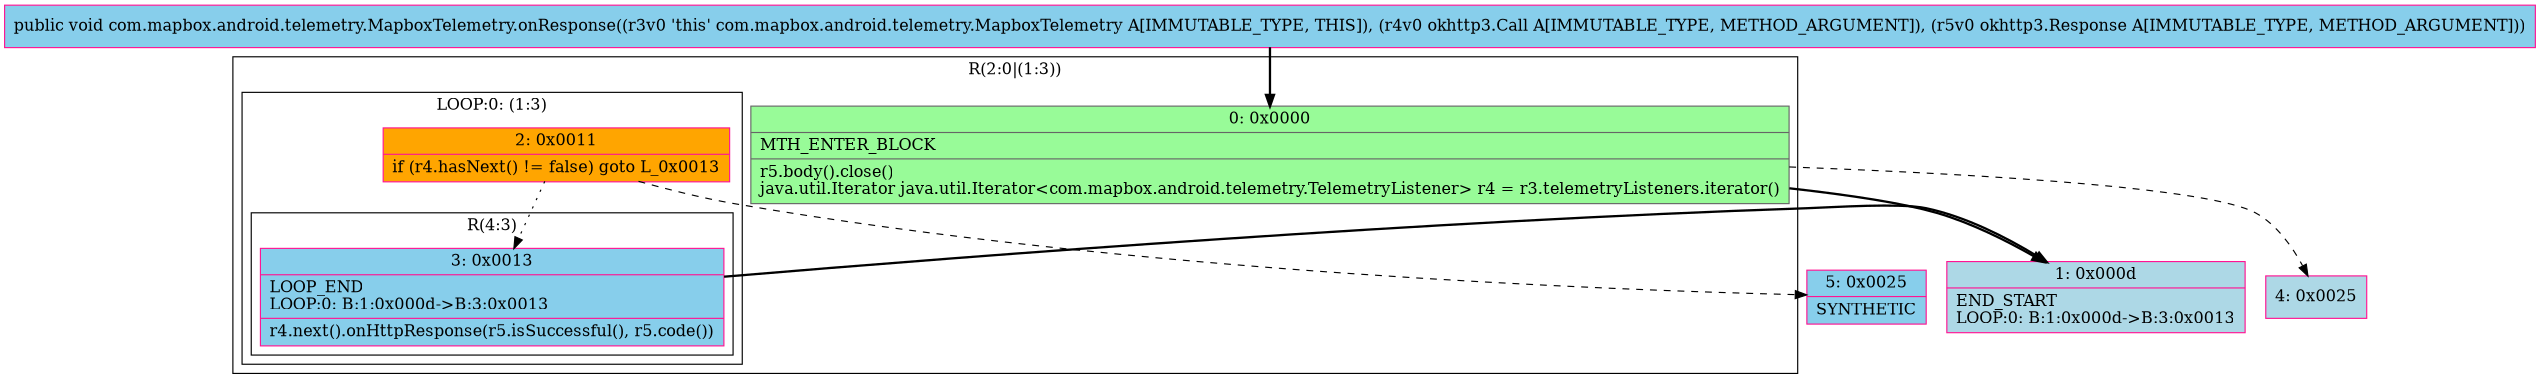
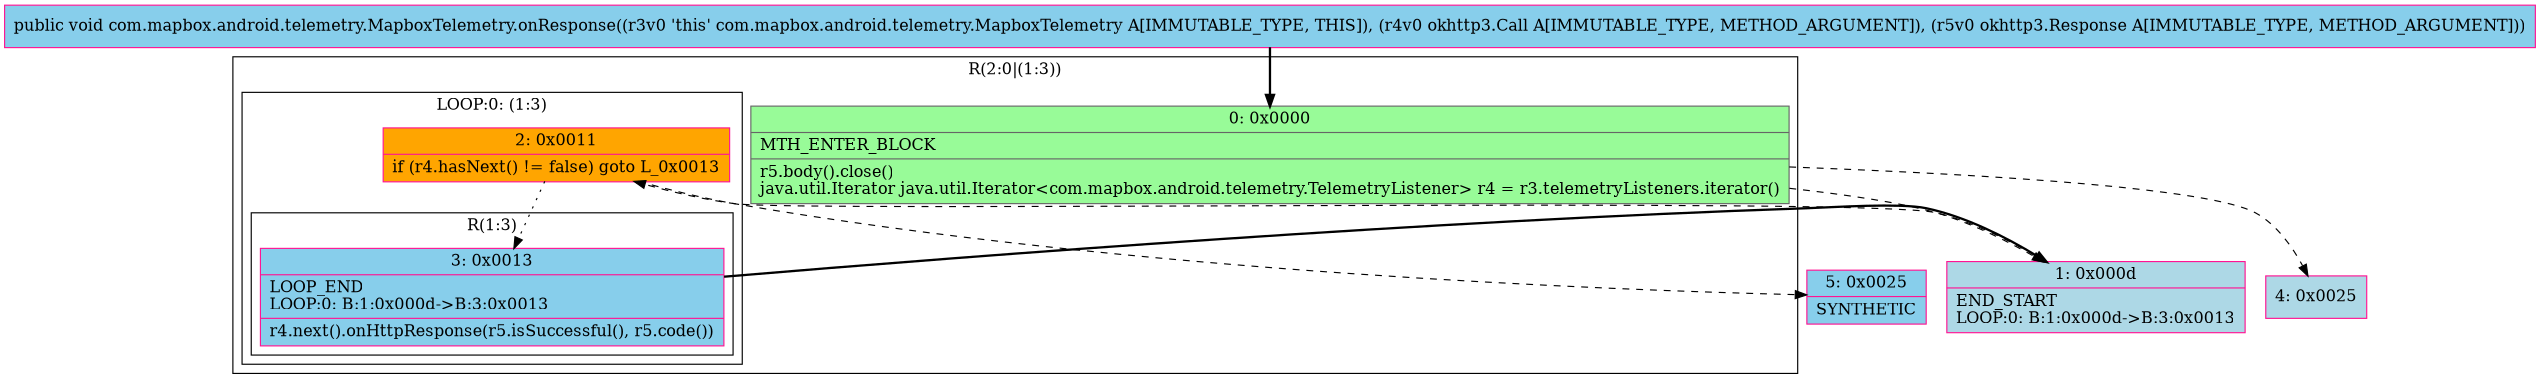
(1865, 198) -> (1865, 198)
none -> (1350, 205)
(492, 226) -> (492, 226)
